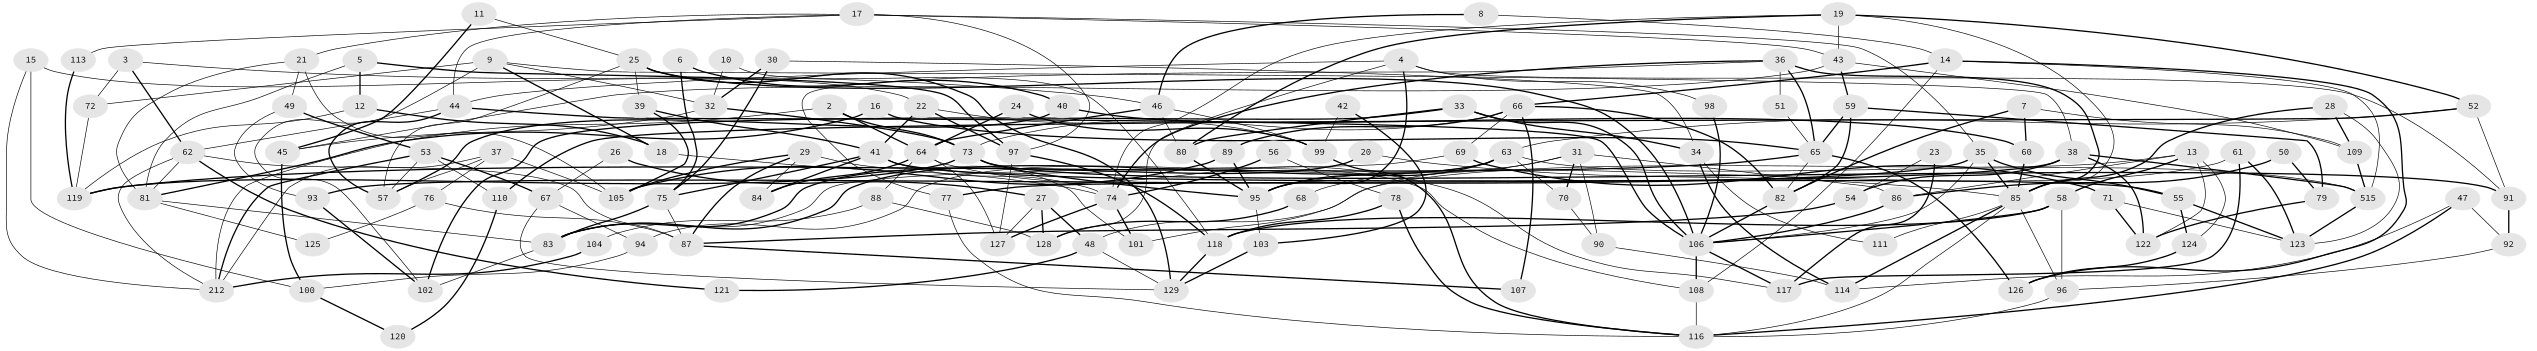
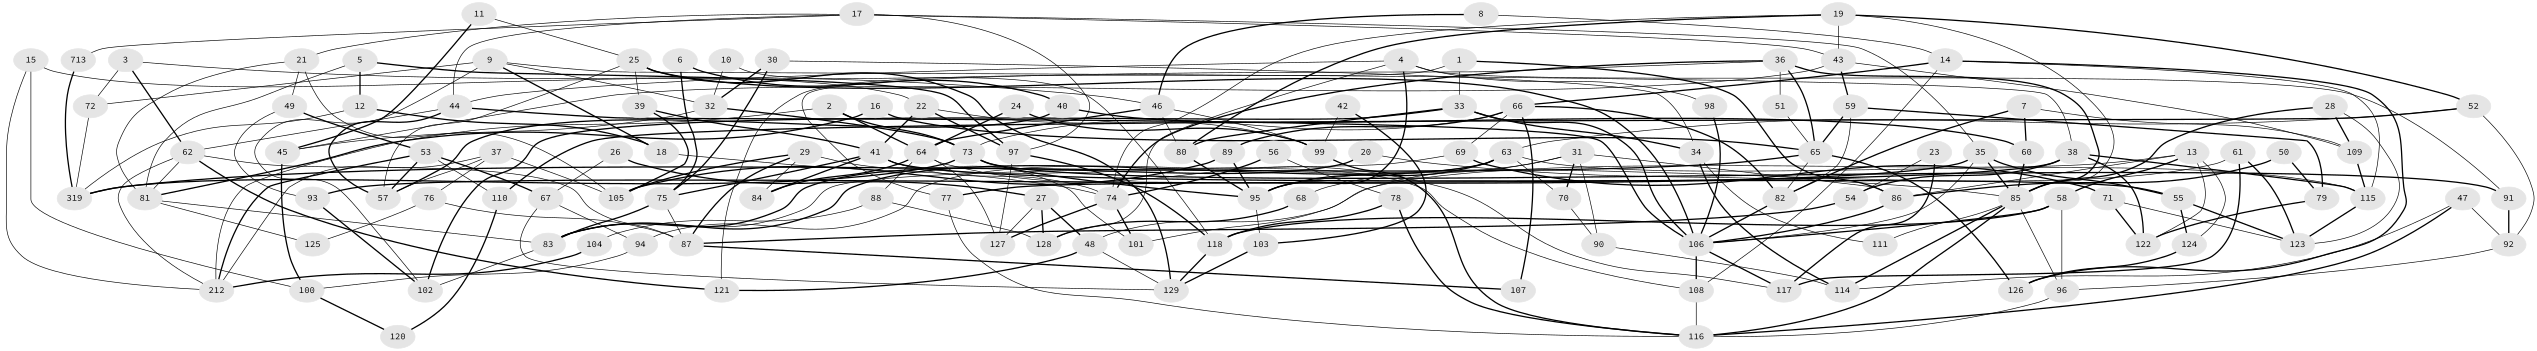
(78, 60) -> (78, 60)
none -> (1459, 60)
(2491, 152) -> (2525, 171)
(1840, 161) -> (1840, 161)
(404, 175) -> (404, 175)
(74, 198) -> (74, 198)
(2368, 198) -> (2368, 198)
(1871, 300) -> (1871, 300)
